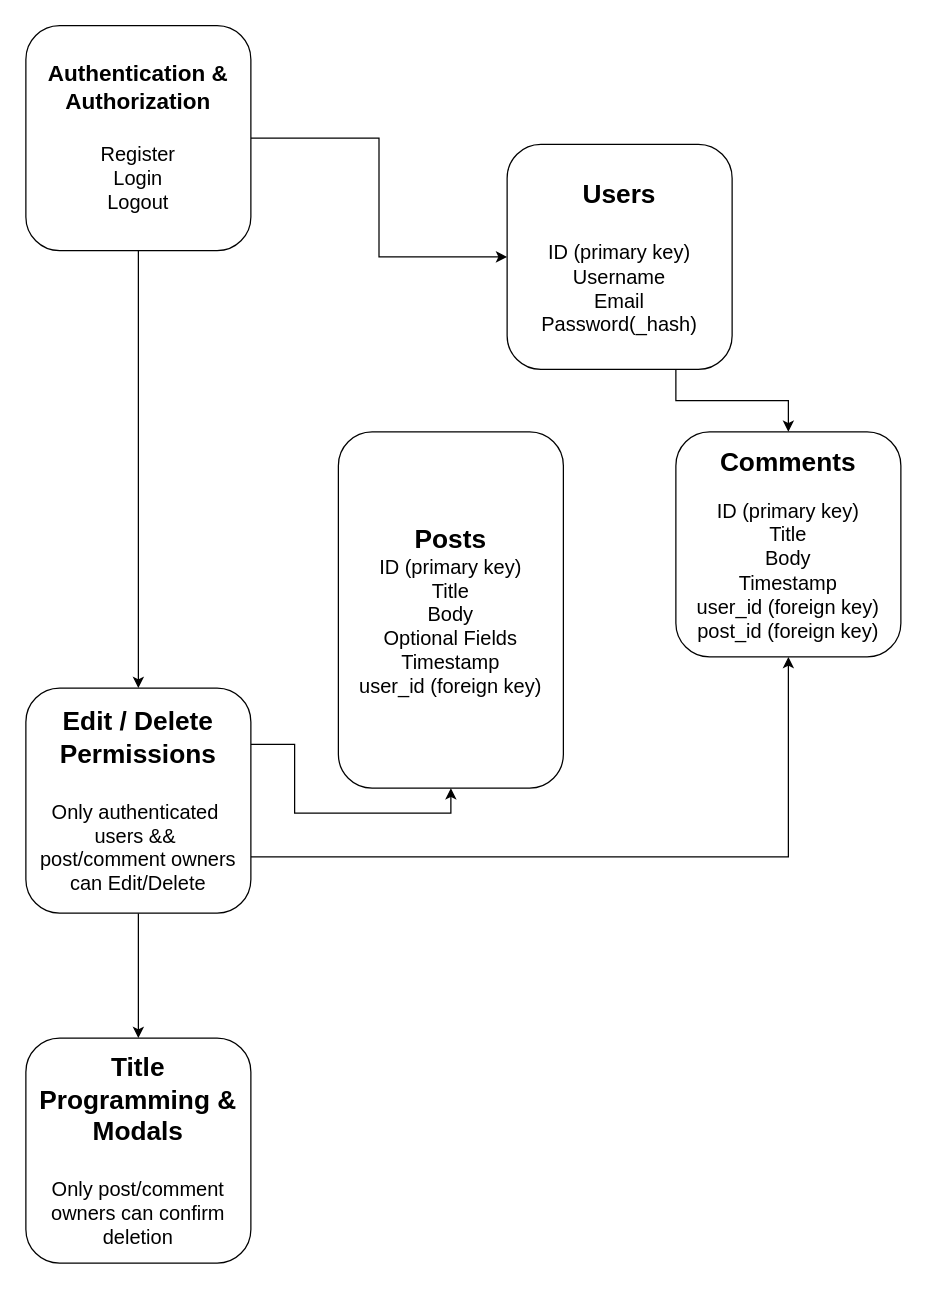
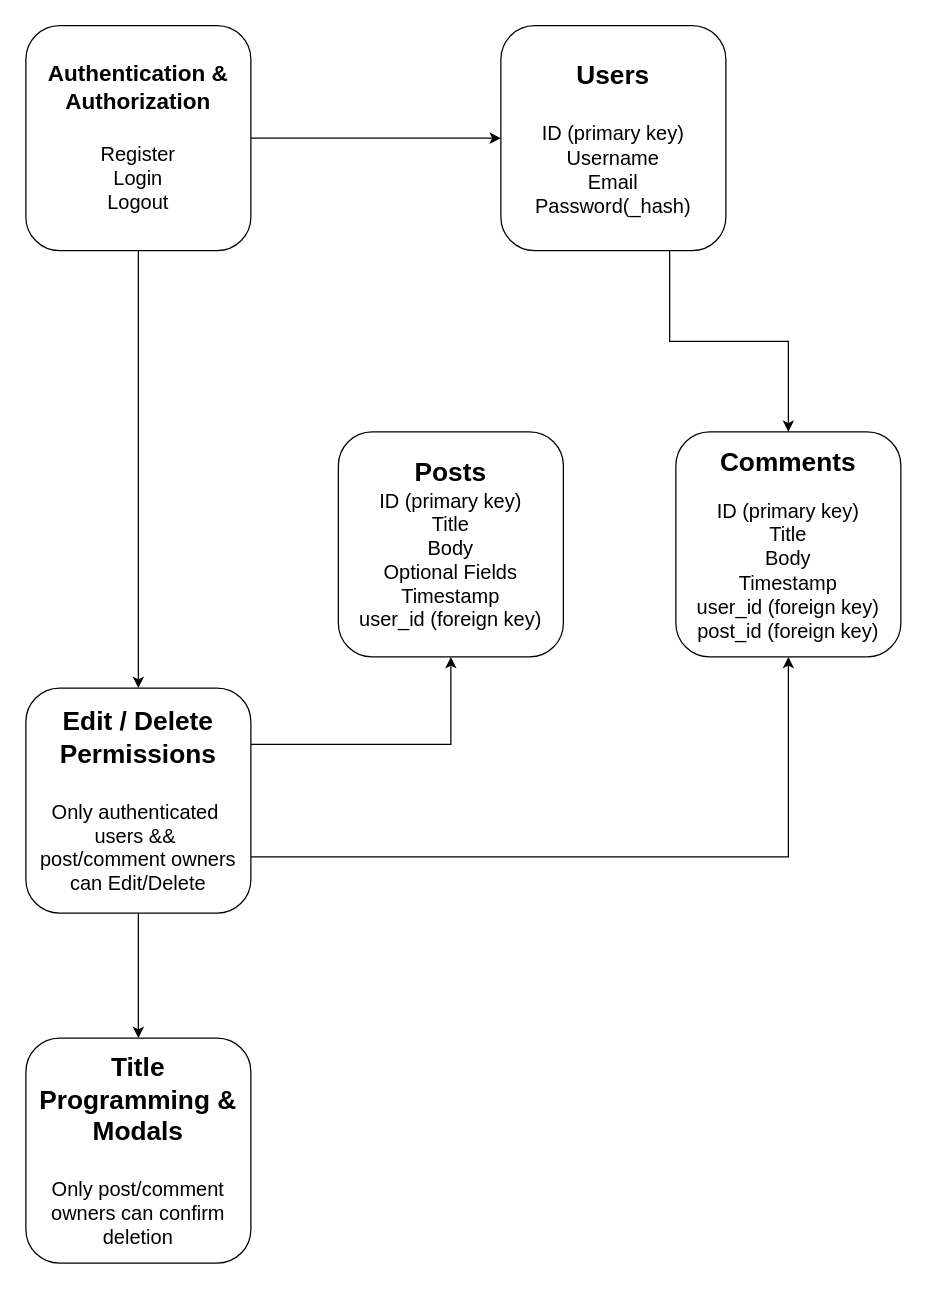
(619, 257) -> (613, 138)
(451, 610) -> (451, 544)
